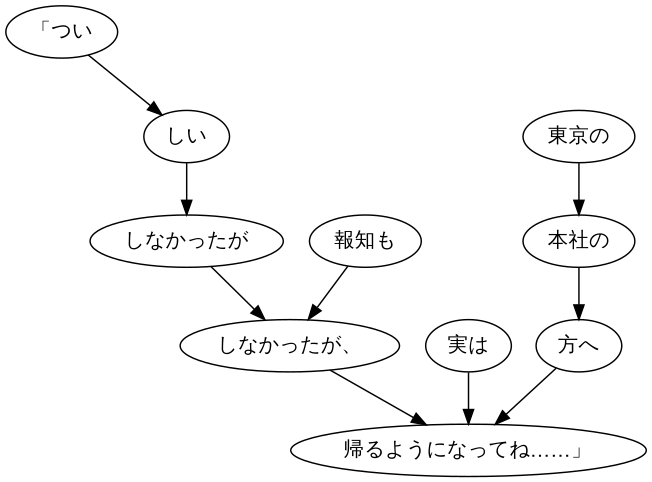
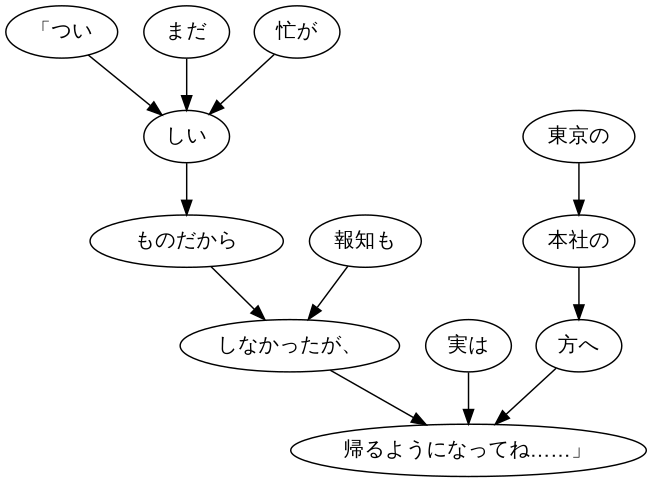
none -> (187, 32)
none -> (297, 32)
(187, 241) -> (187, 241)
